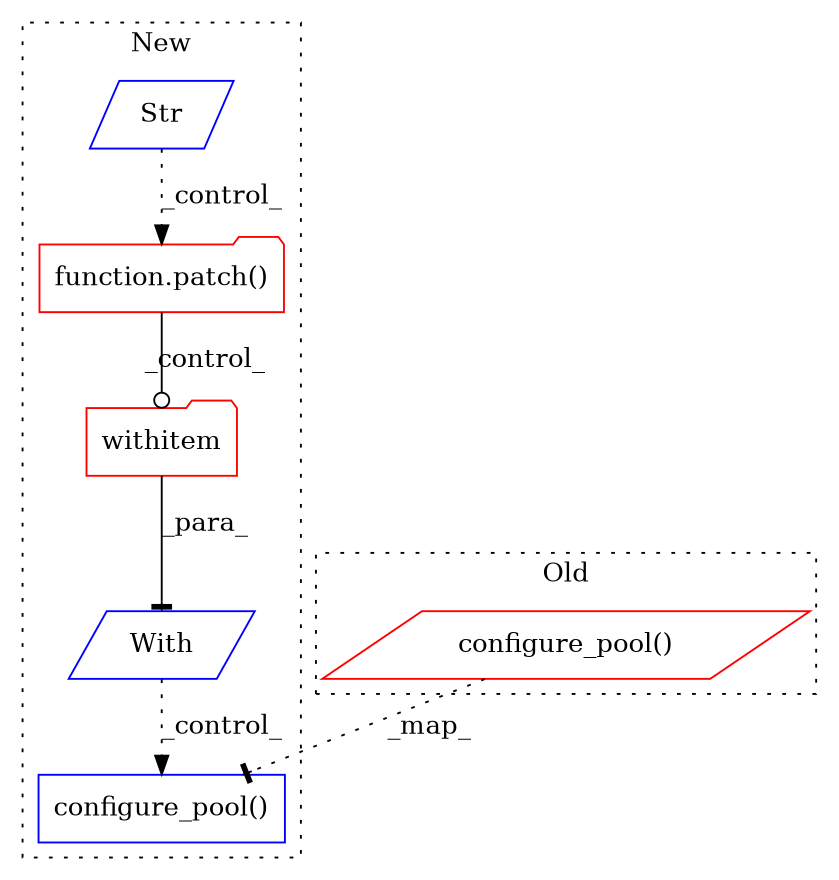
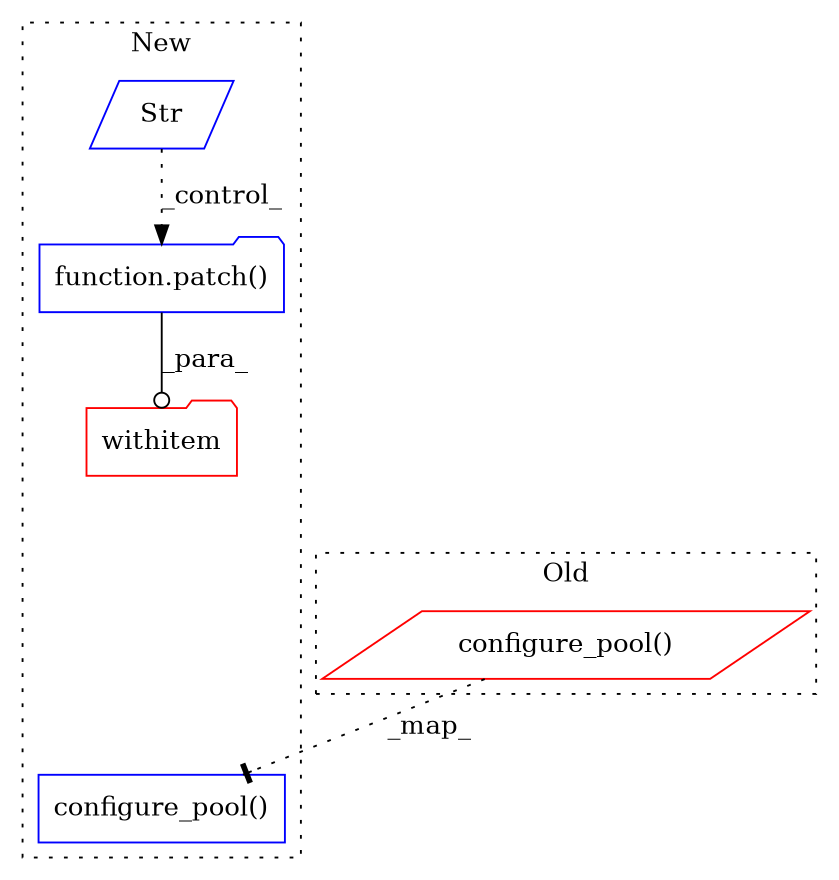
(162, 278) -> (162, 278)
(205, 360) -> (205, 360)
(162, 645) -> none
